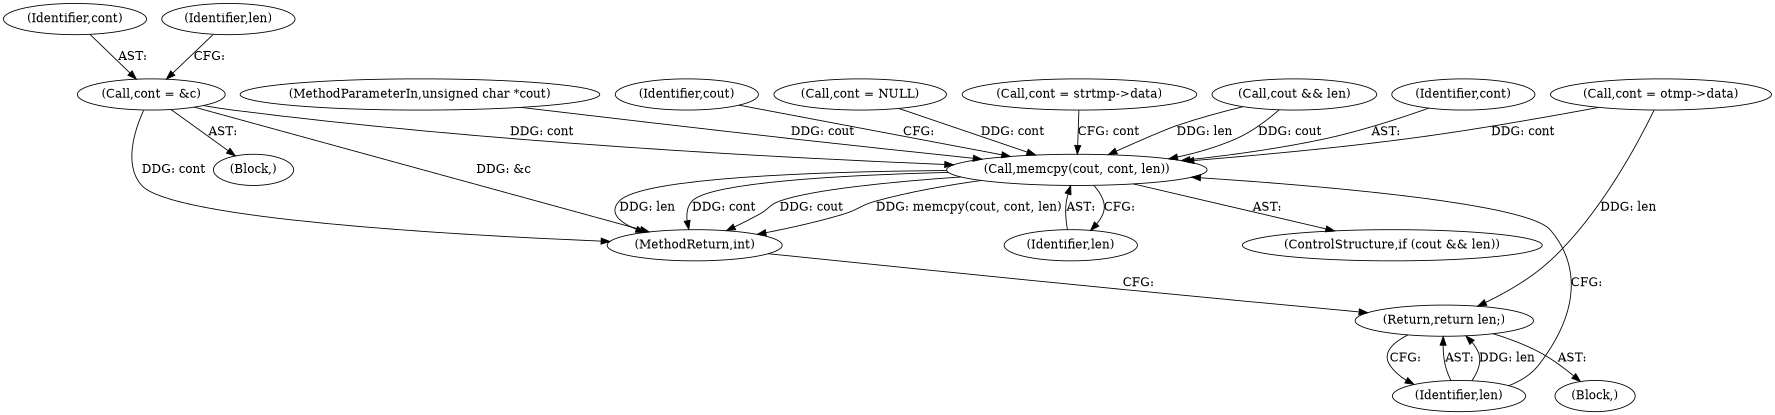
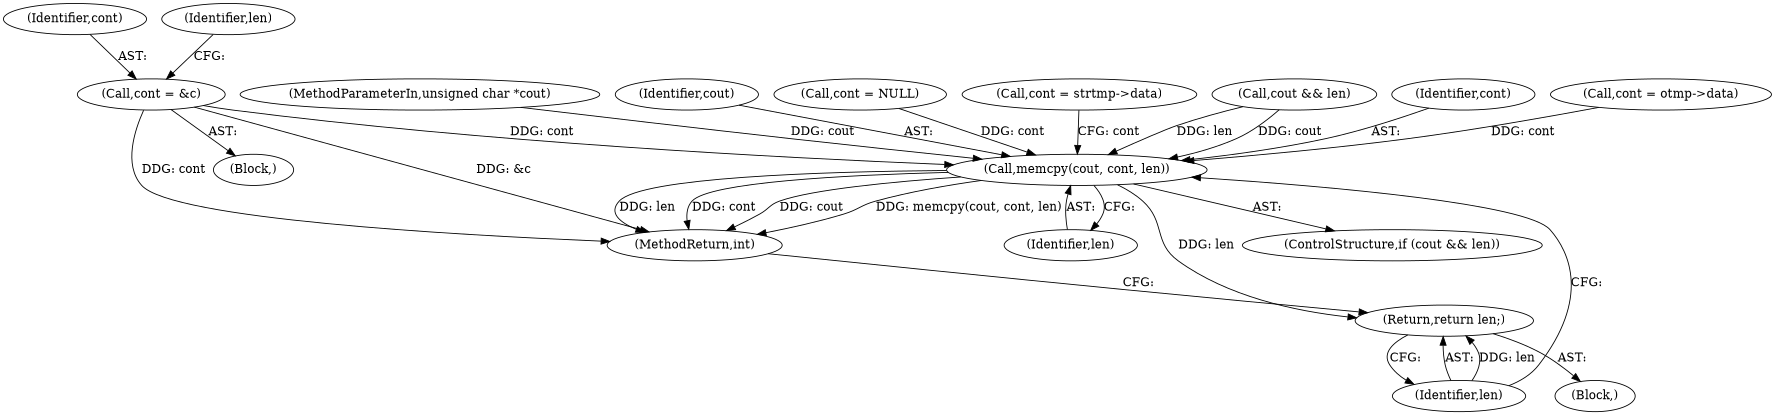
(921, 132) -> (921, 132)
(1586, 221) -> (1212, 281)
